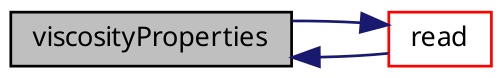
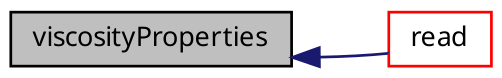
(327, 21) -> none
